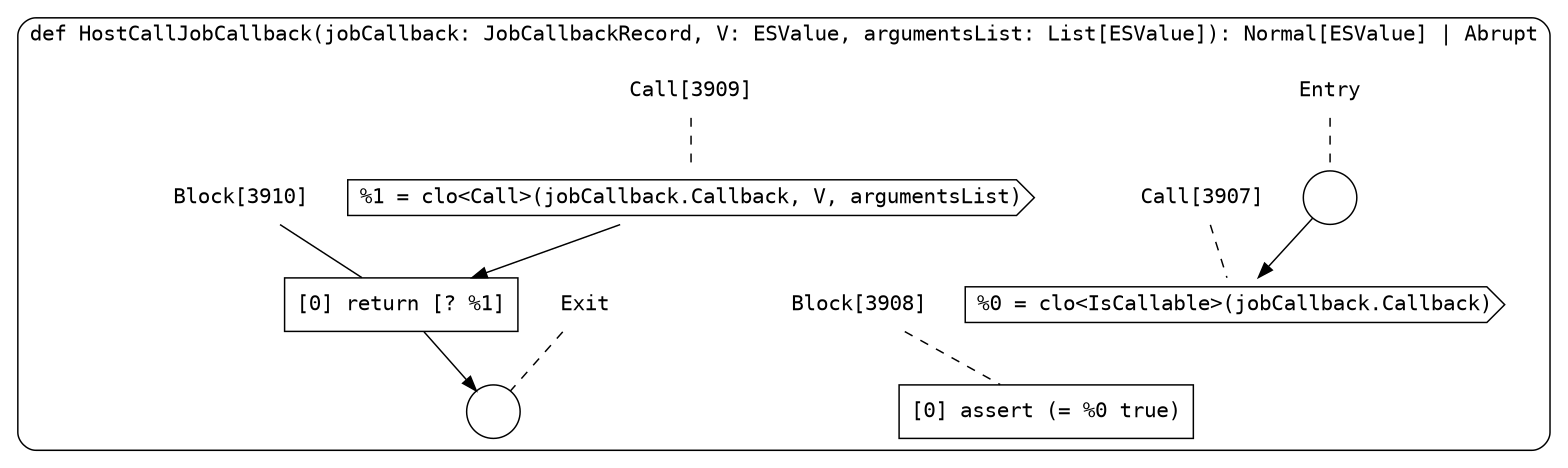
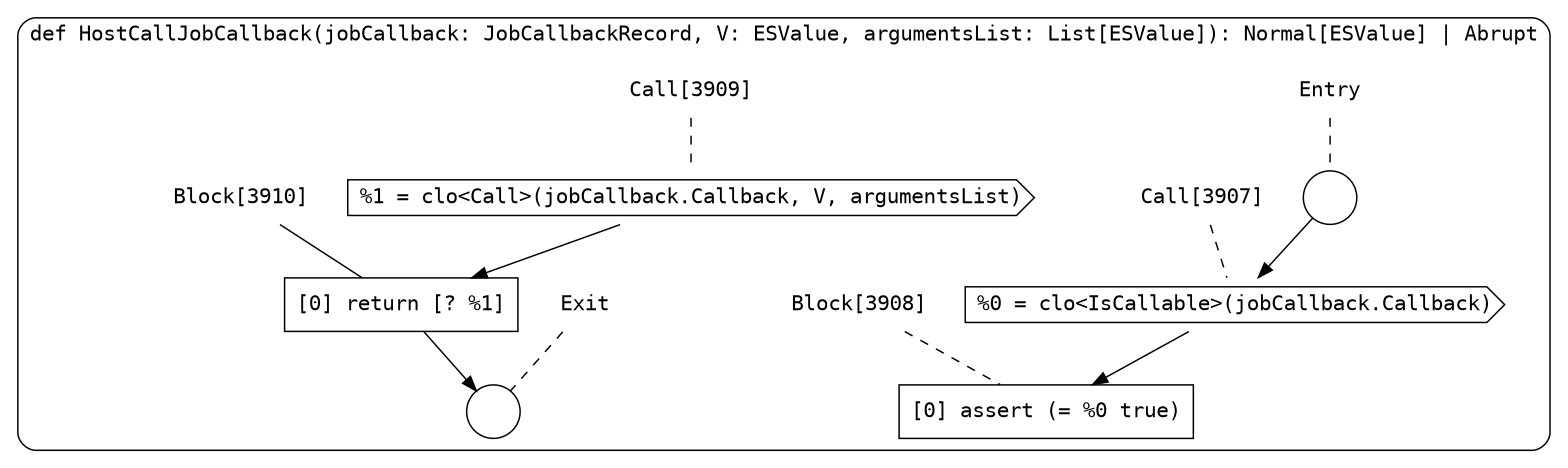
none -> (1147, 354)
